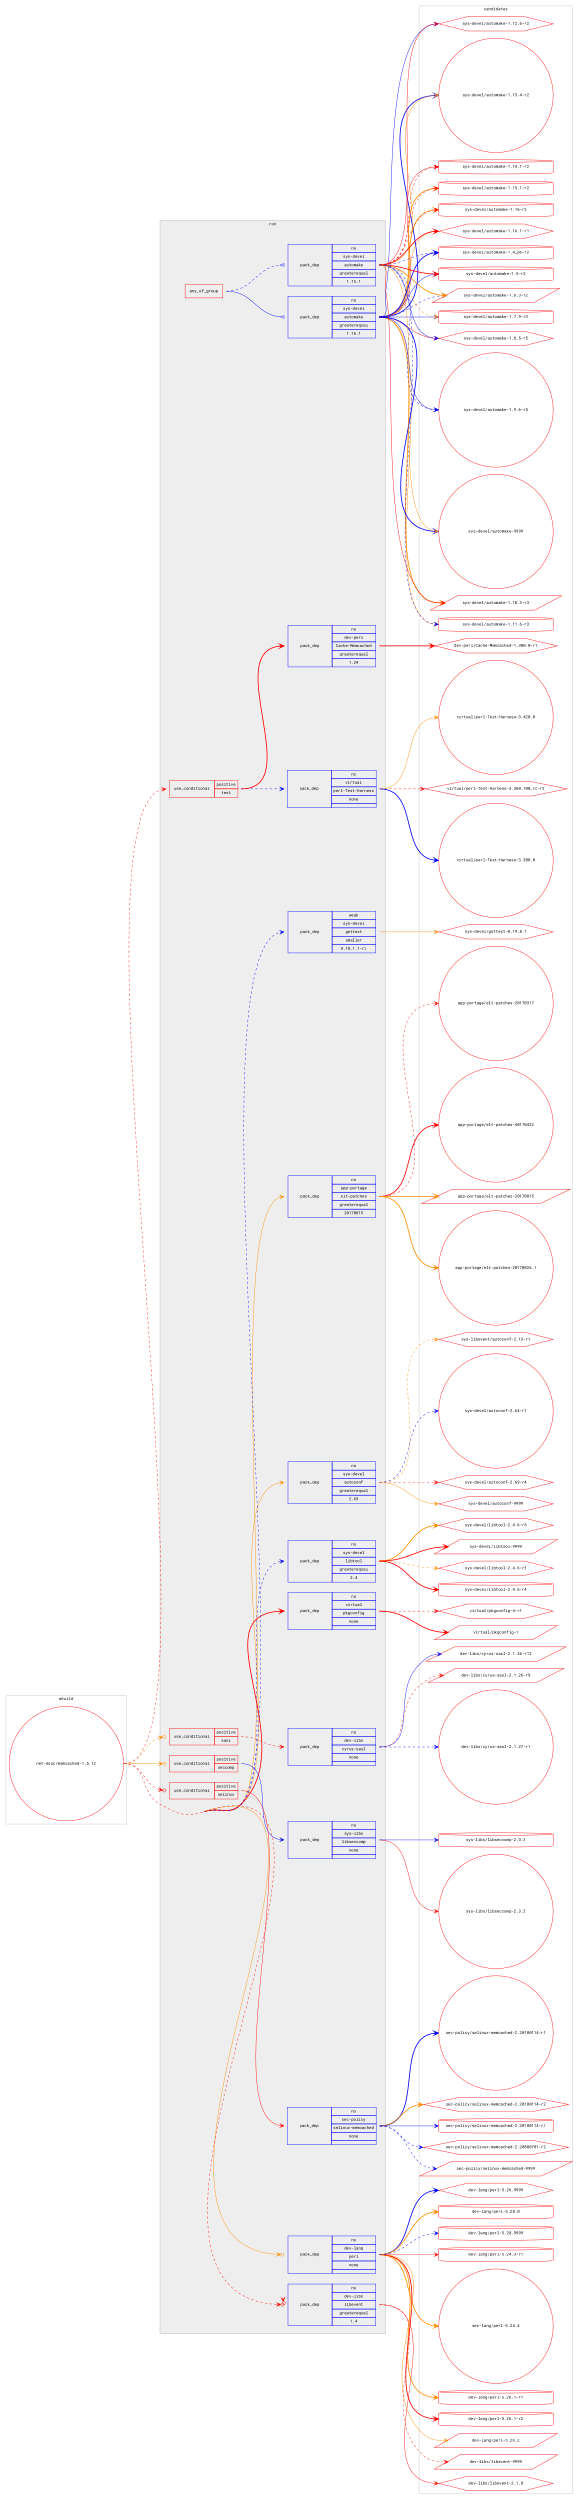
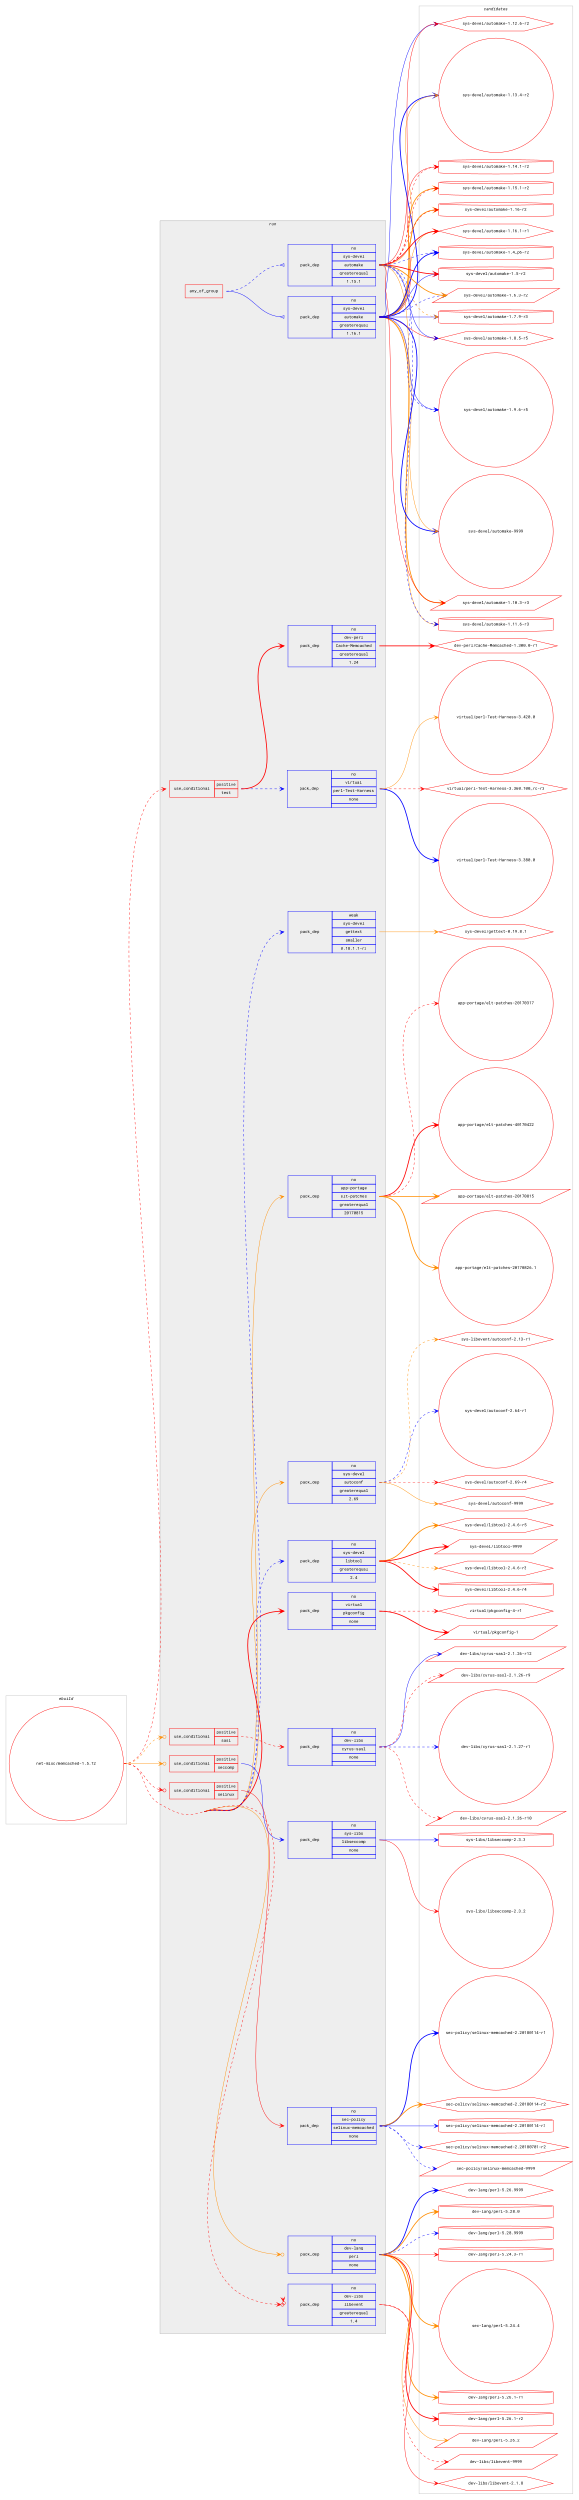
none -> (496, 1818)
(496, 2147) -> (496, 2147)
